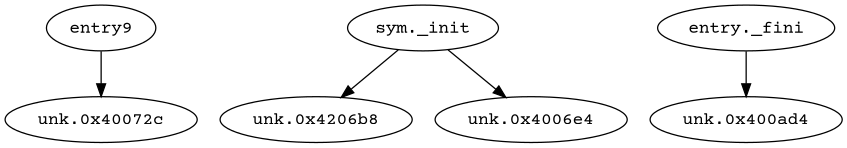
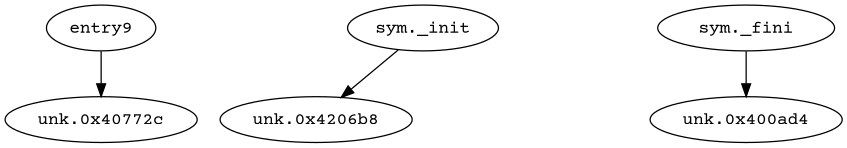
(746, 28) -> (746, 28)
(101, 120) -> (101, 120)
(531, 120) -> none
